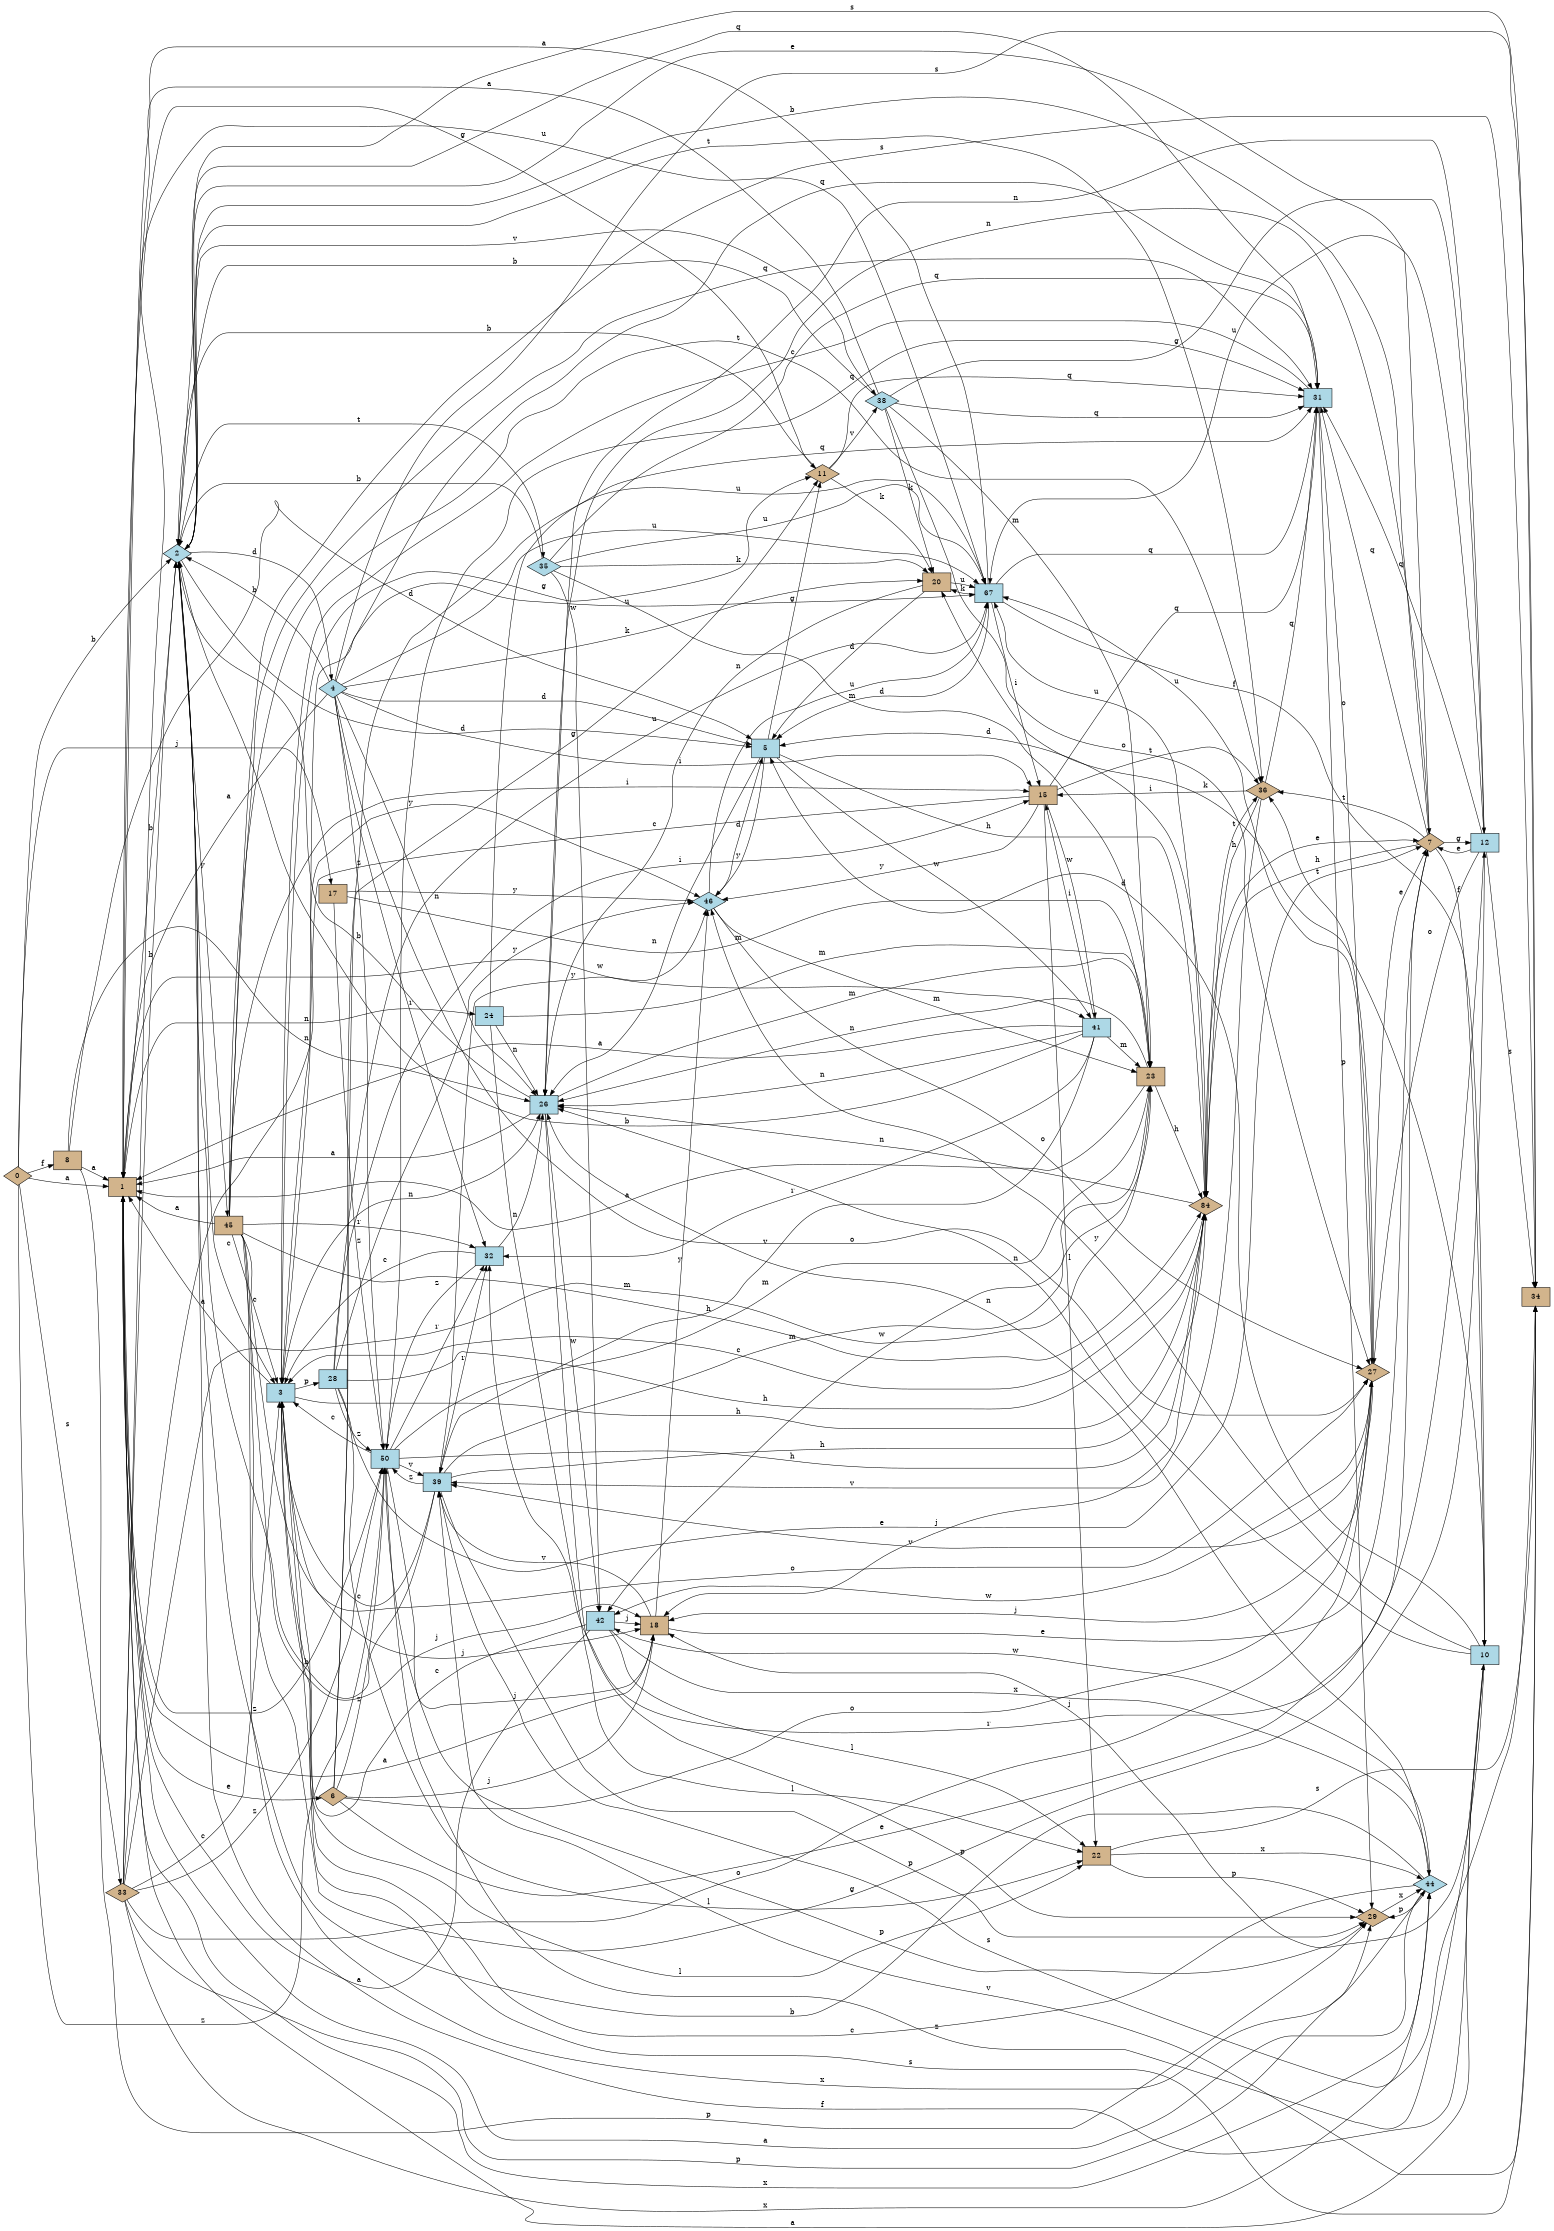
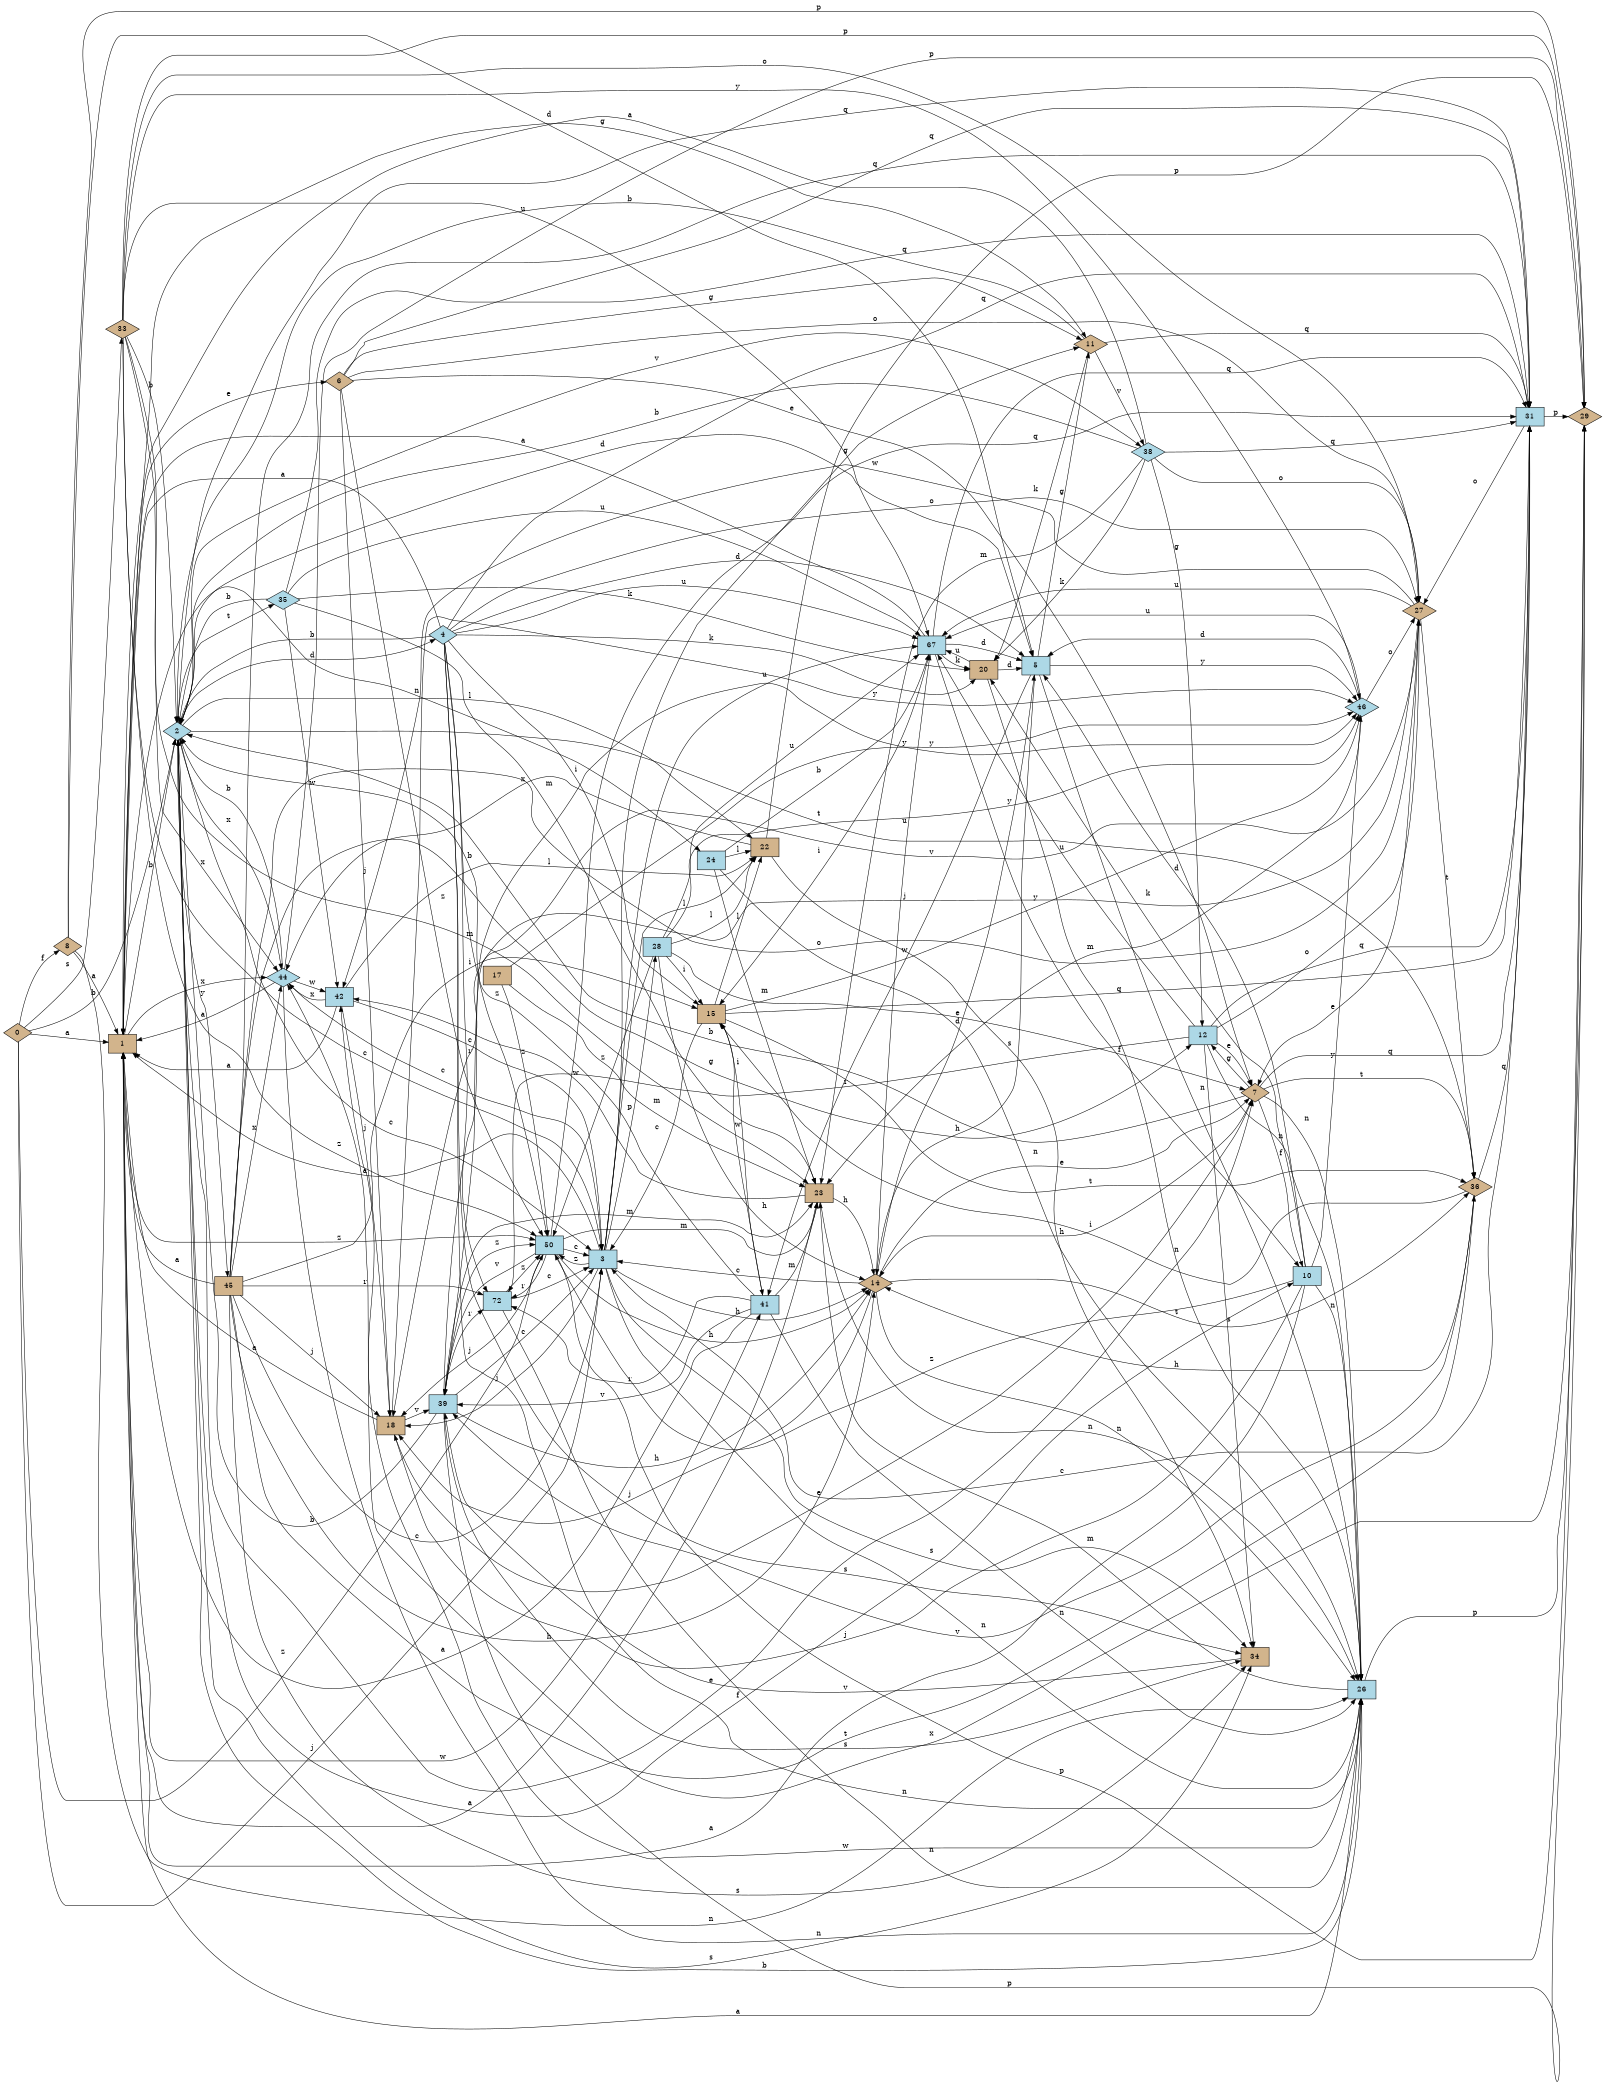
(739, 489) -> (819, 771)
none -> (479, 700)
(49, 776) -> (76, 1906)
none -> (237, 848)
(68, 1160) -> (68, 946)
(1206, 1206) -> (875, 1283)
(489, 1256) -> (497, 1301)
none -> (576, 1264)
